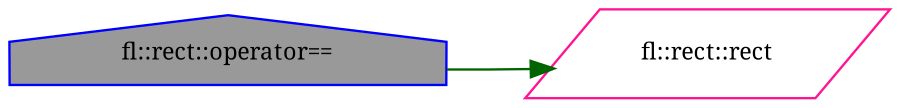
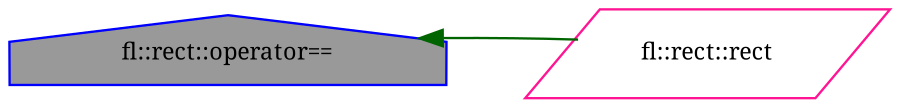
(489, 69) -> (511, 38)
